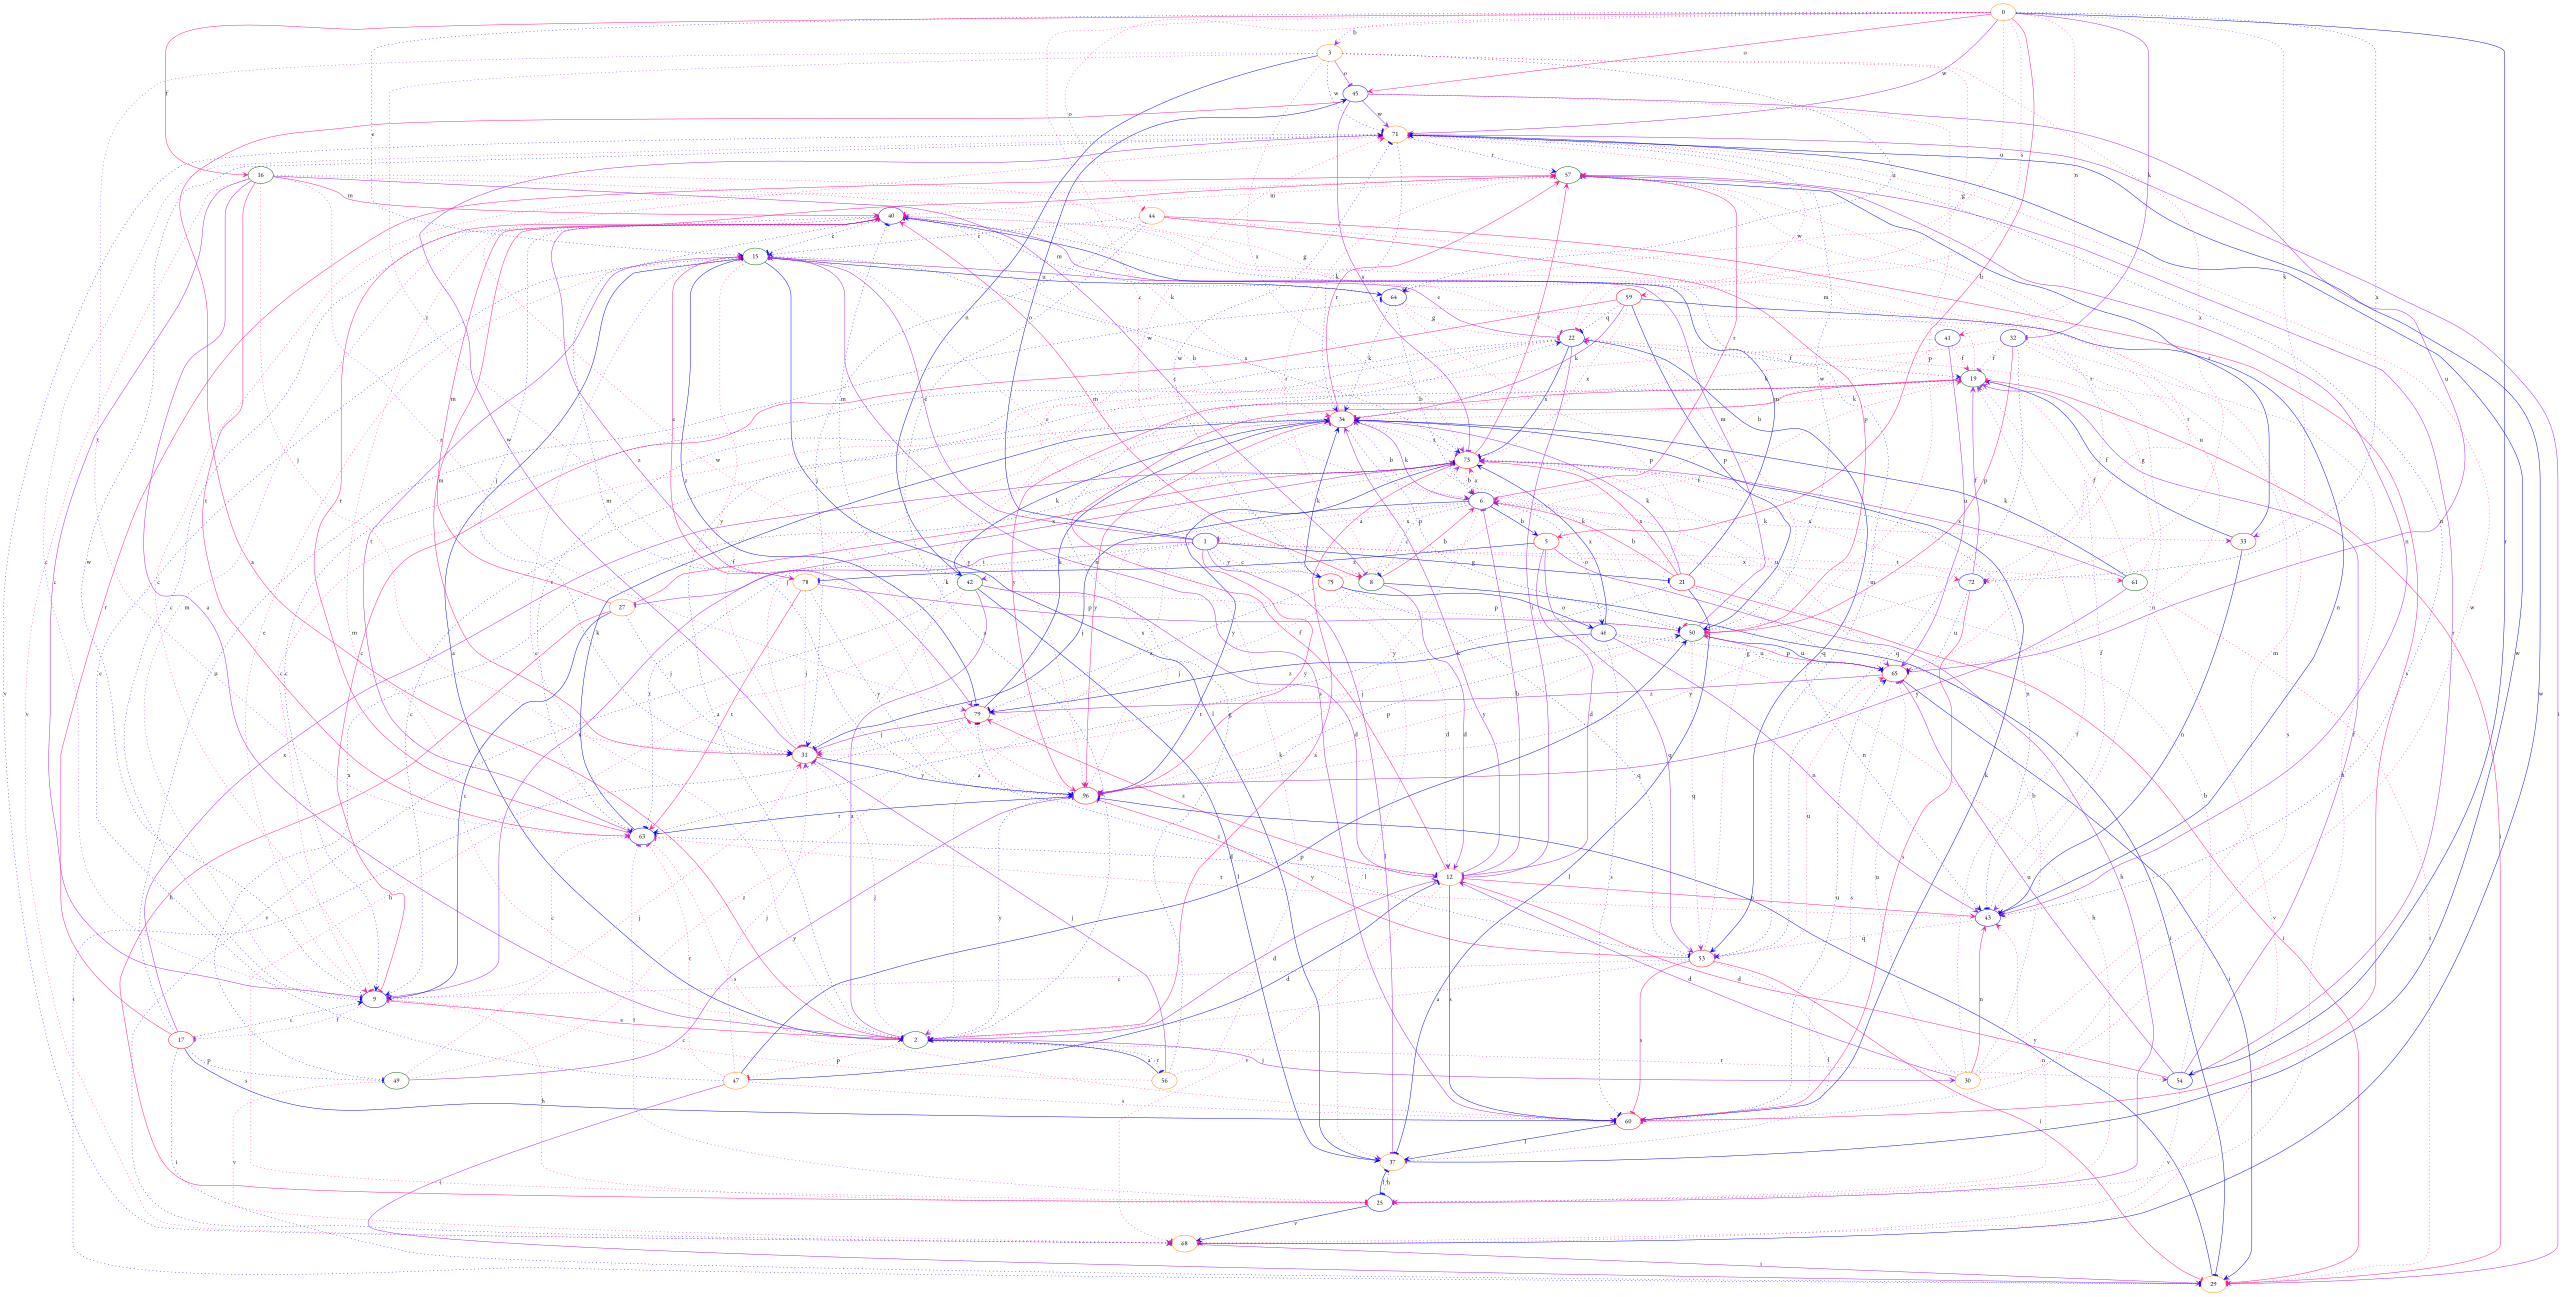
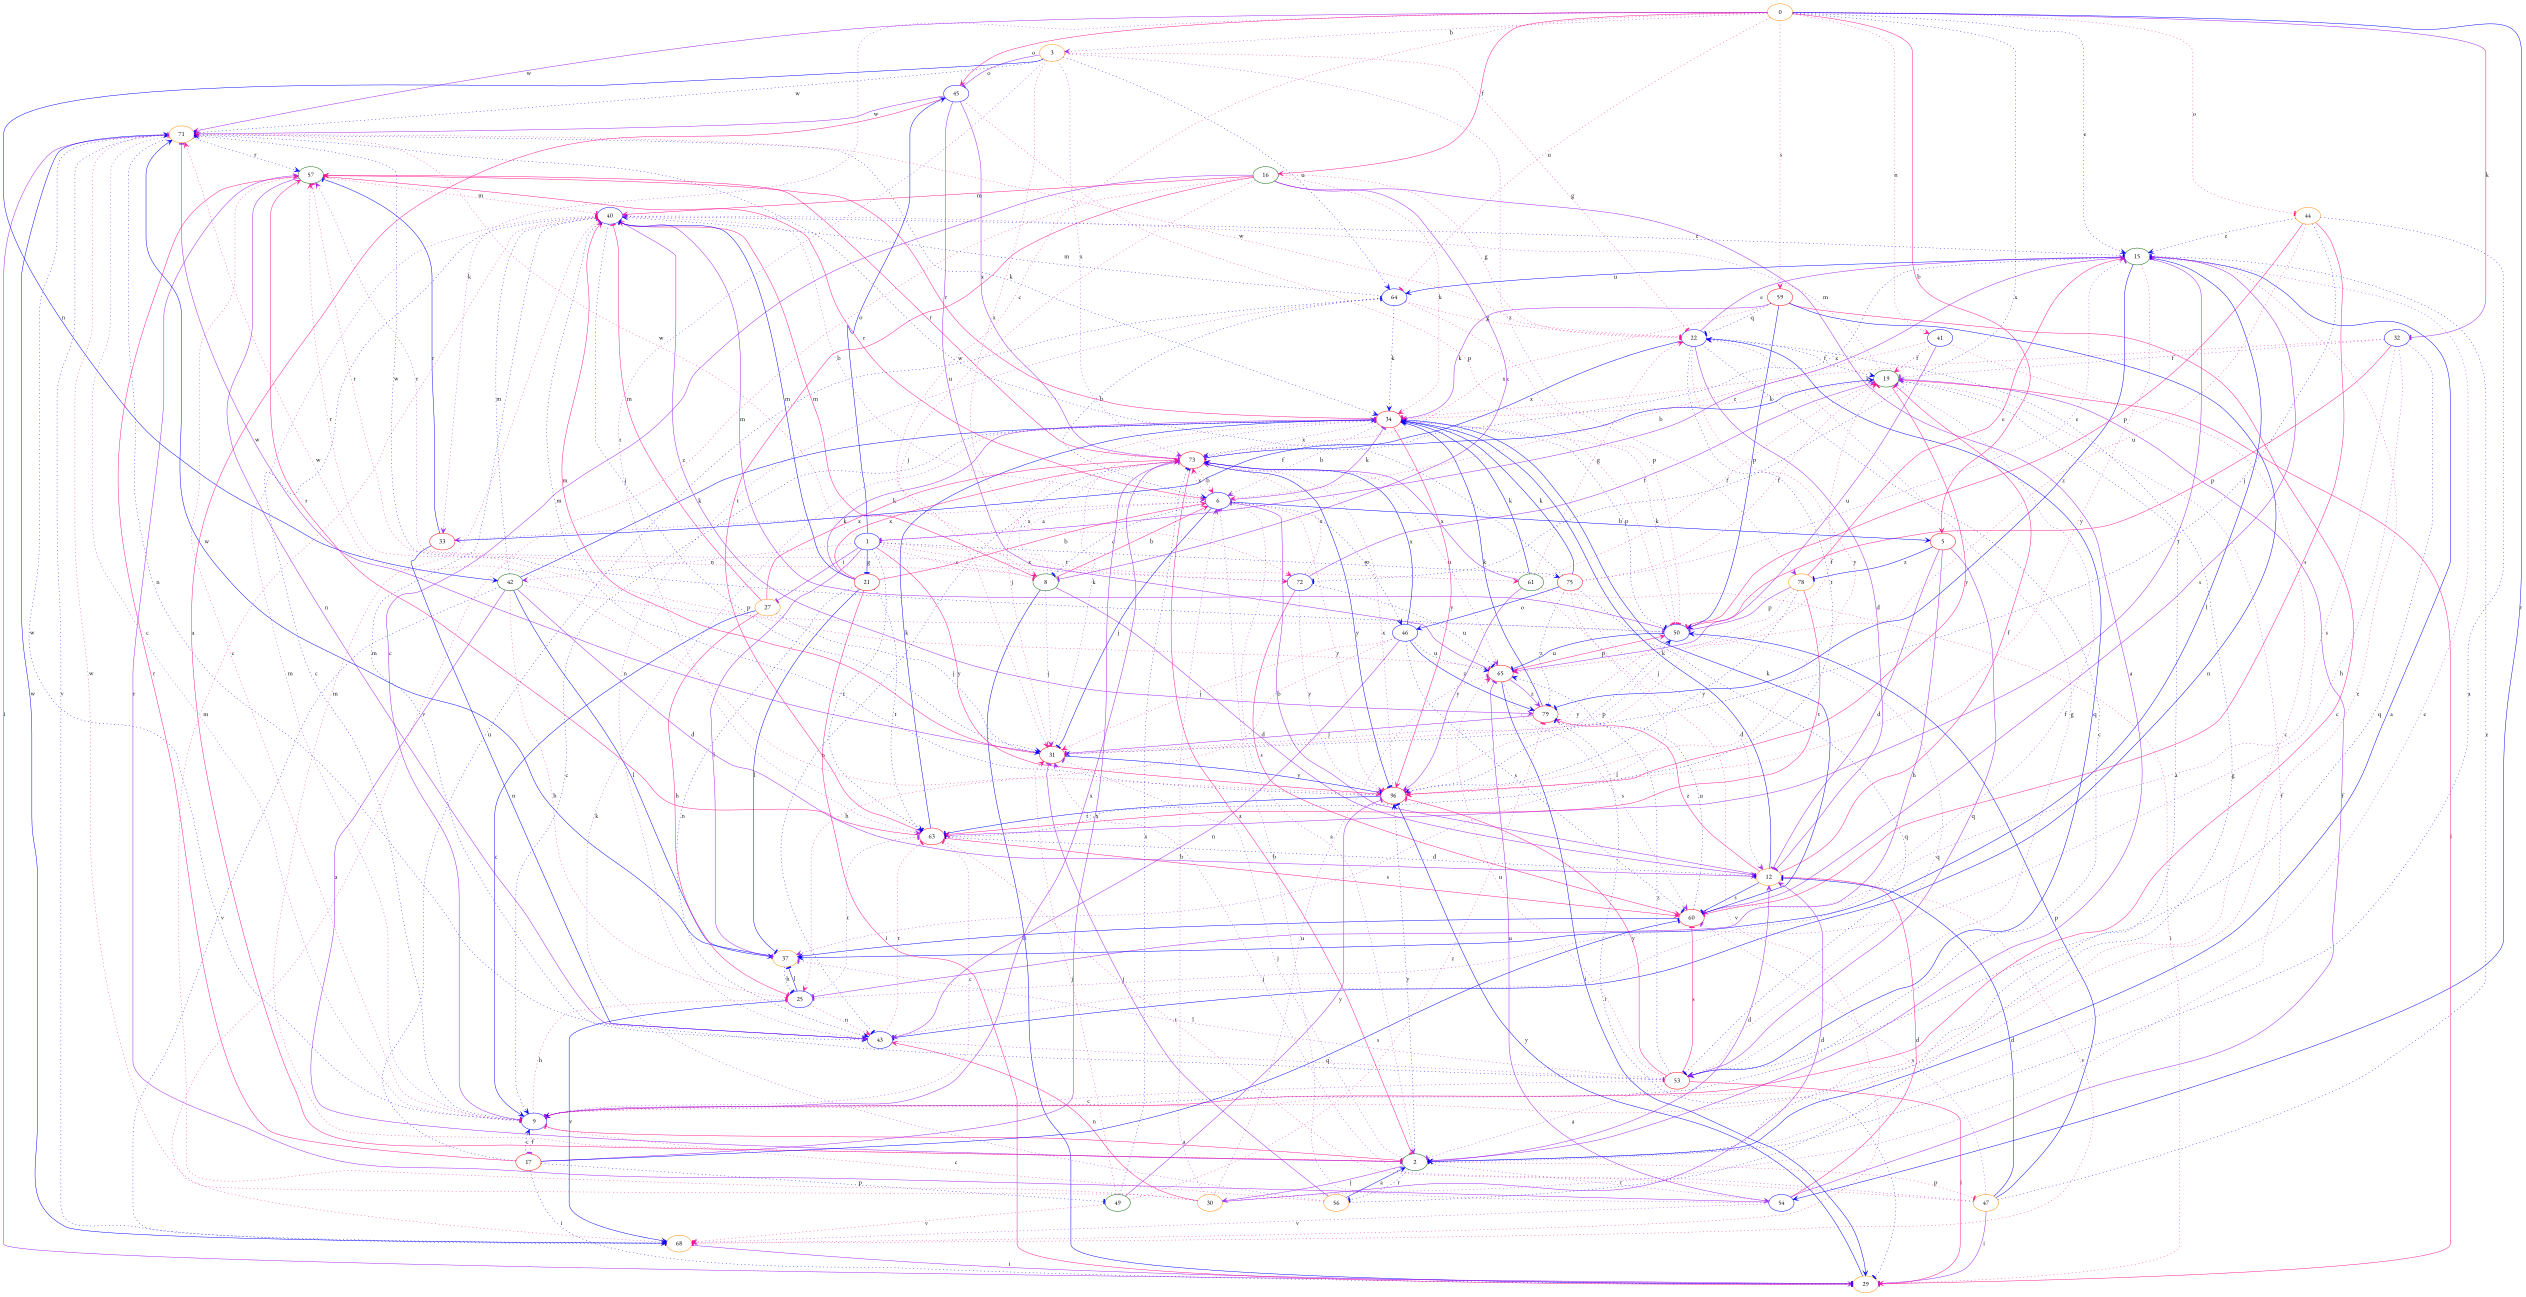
(521, 539) -> none
(1533, 608) -> (1878, 608)
(1692, 633) -> (1677, 633)
(1452, 642) -> (1613, 606)
(642, 836) -> (932, 836)
(1704, 896) -> none
(1106, 1084) -> (1309, 877)
